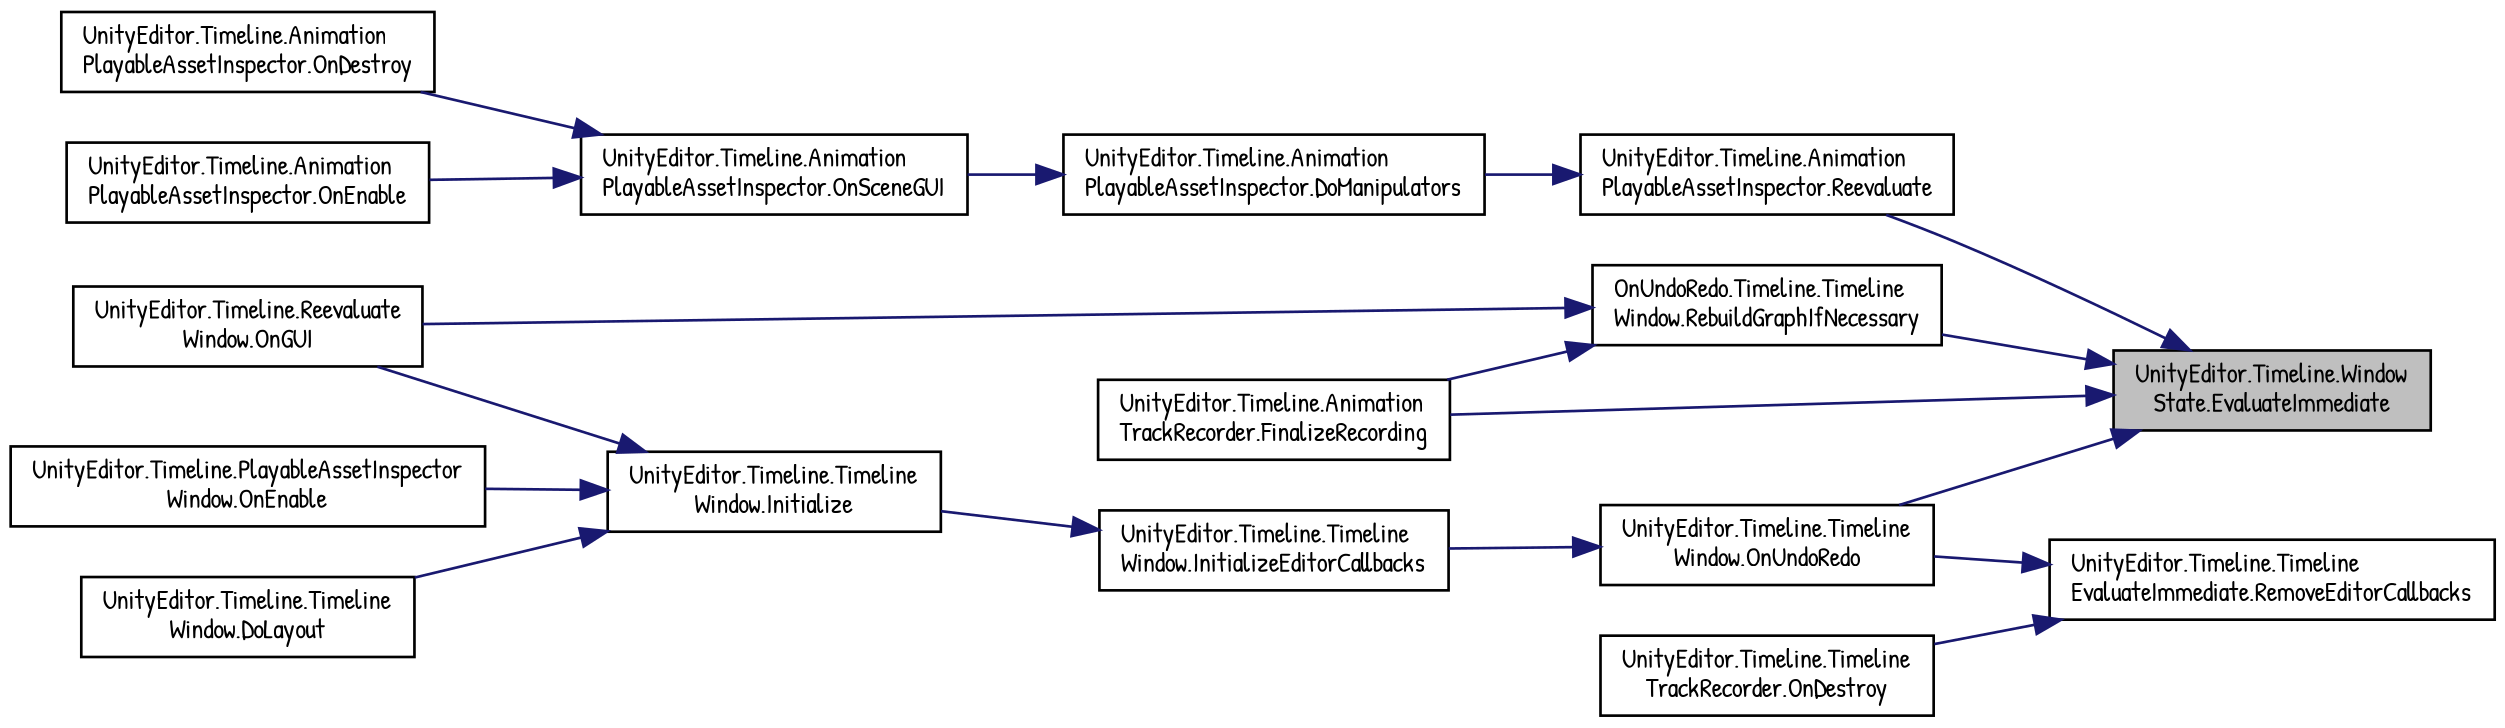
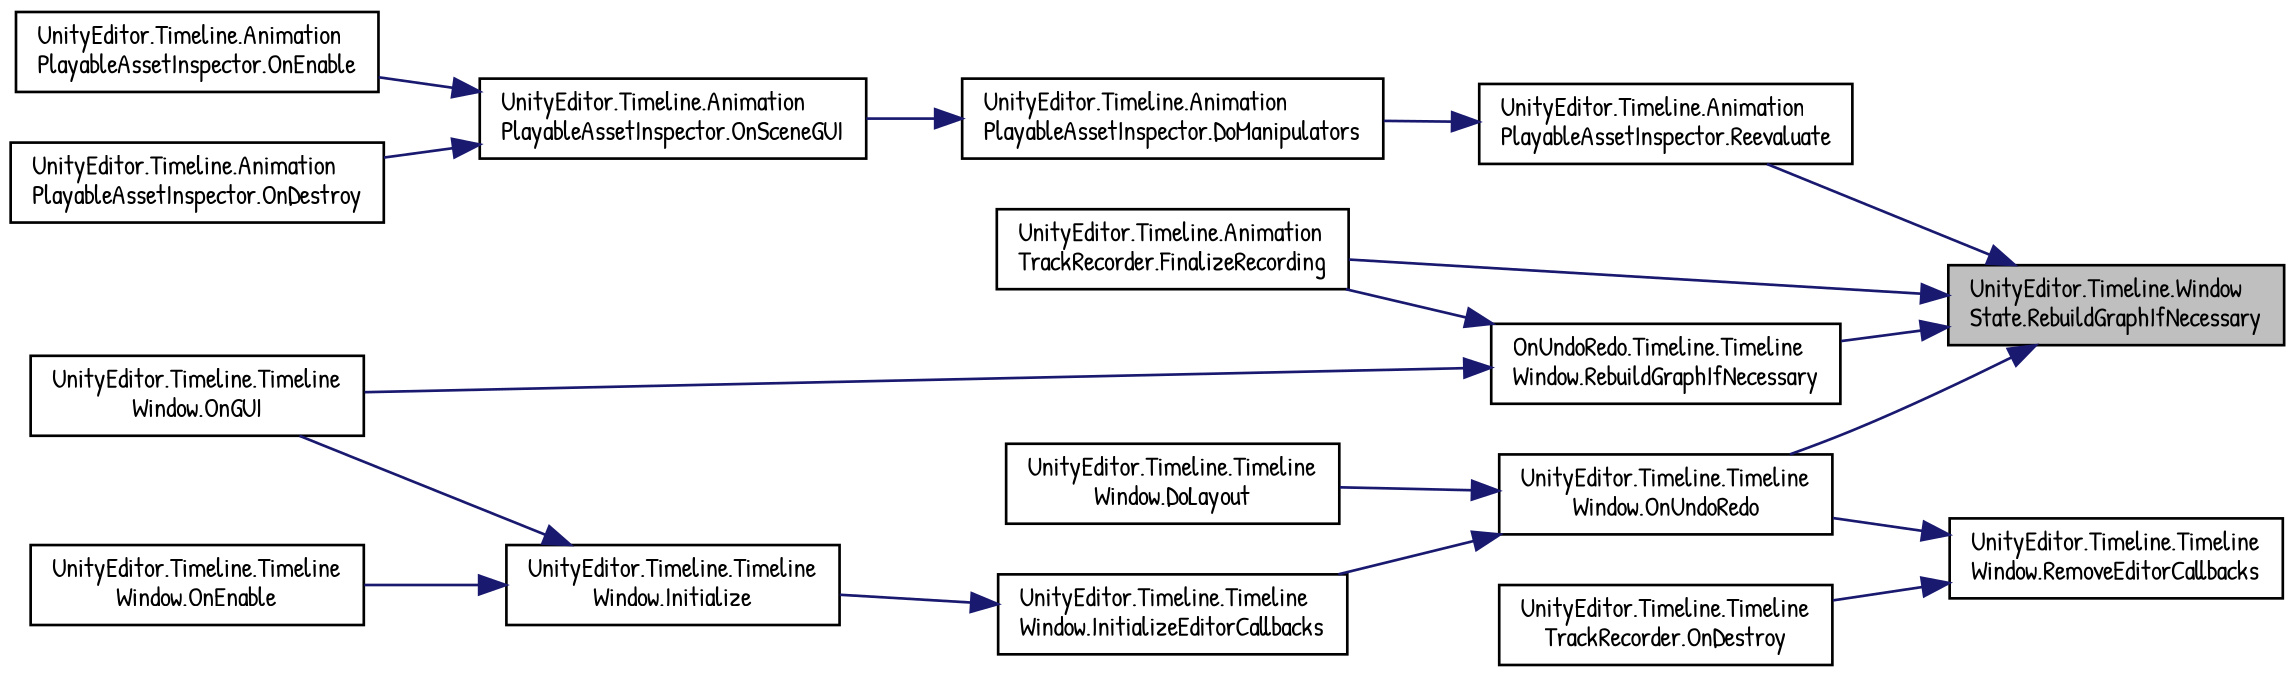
(248, 326) -> (197, 396)
(2272, 390) -> (2116, 305)
(248, 486) -> (197, 585)
(498, 558) -> (1406, 489)
(2272, 580) -> (2116, 558)
